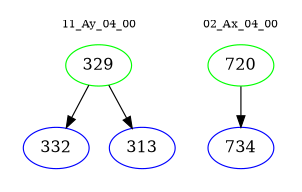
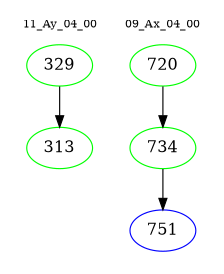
(241, 25) -> (163, 25)
(56, 148) -> none
(142, 148) -> (60, 148)
(241, 148) -> (163, 148)
none -> (163, 231)
